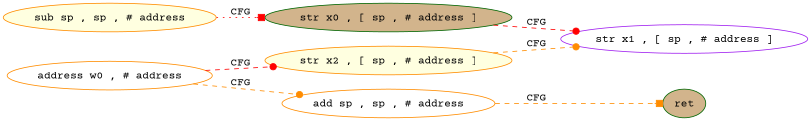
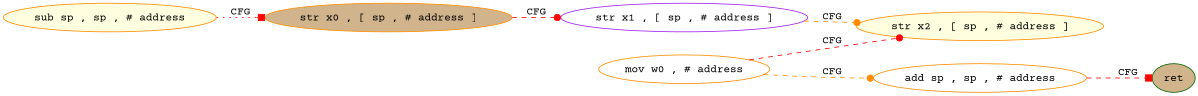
(388, 18) -> (388, 18)
(533, 50) -> (829, 22)
(110, 76) -> (684, 69)
(575, 103) -> (1115, 78)
